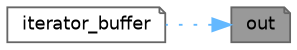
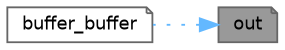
(86, 25) -> (80, 25)
